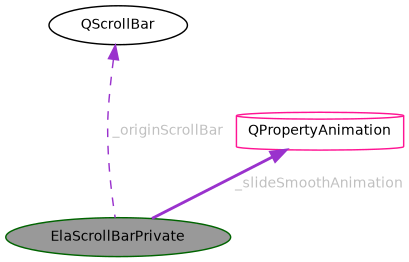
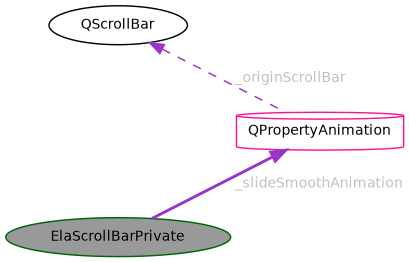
(108, 139) -> (224, 81)
